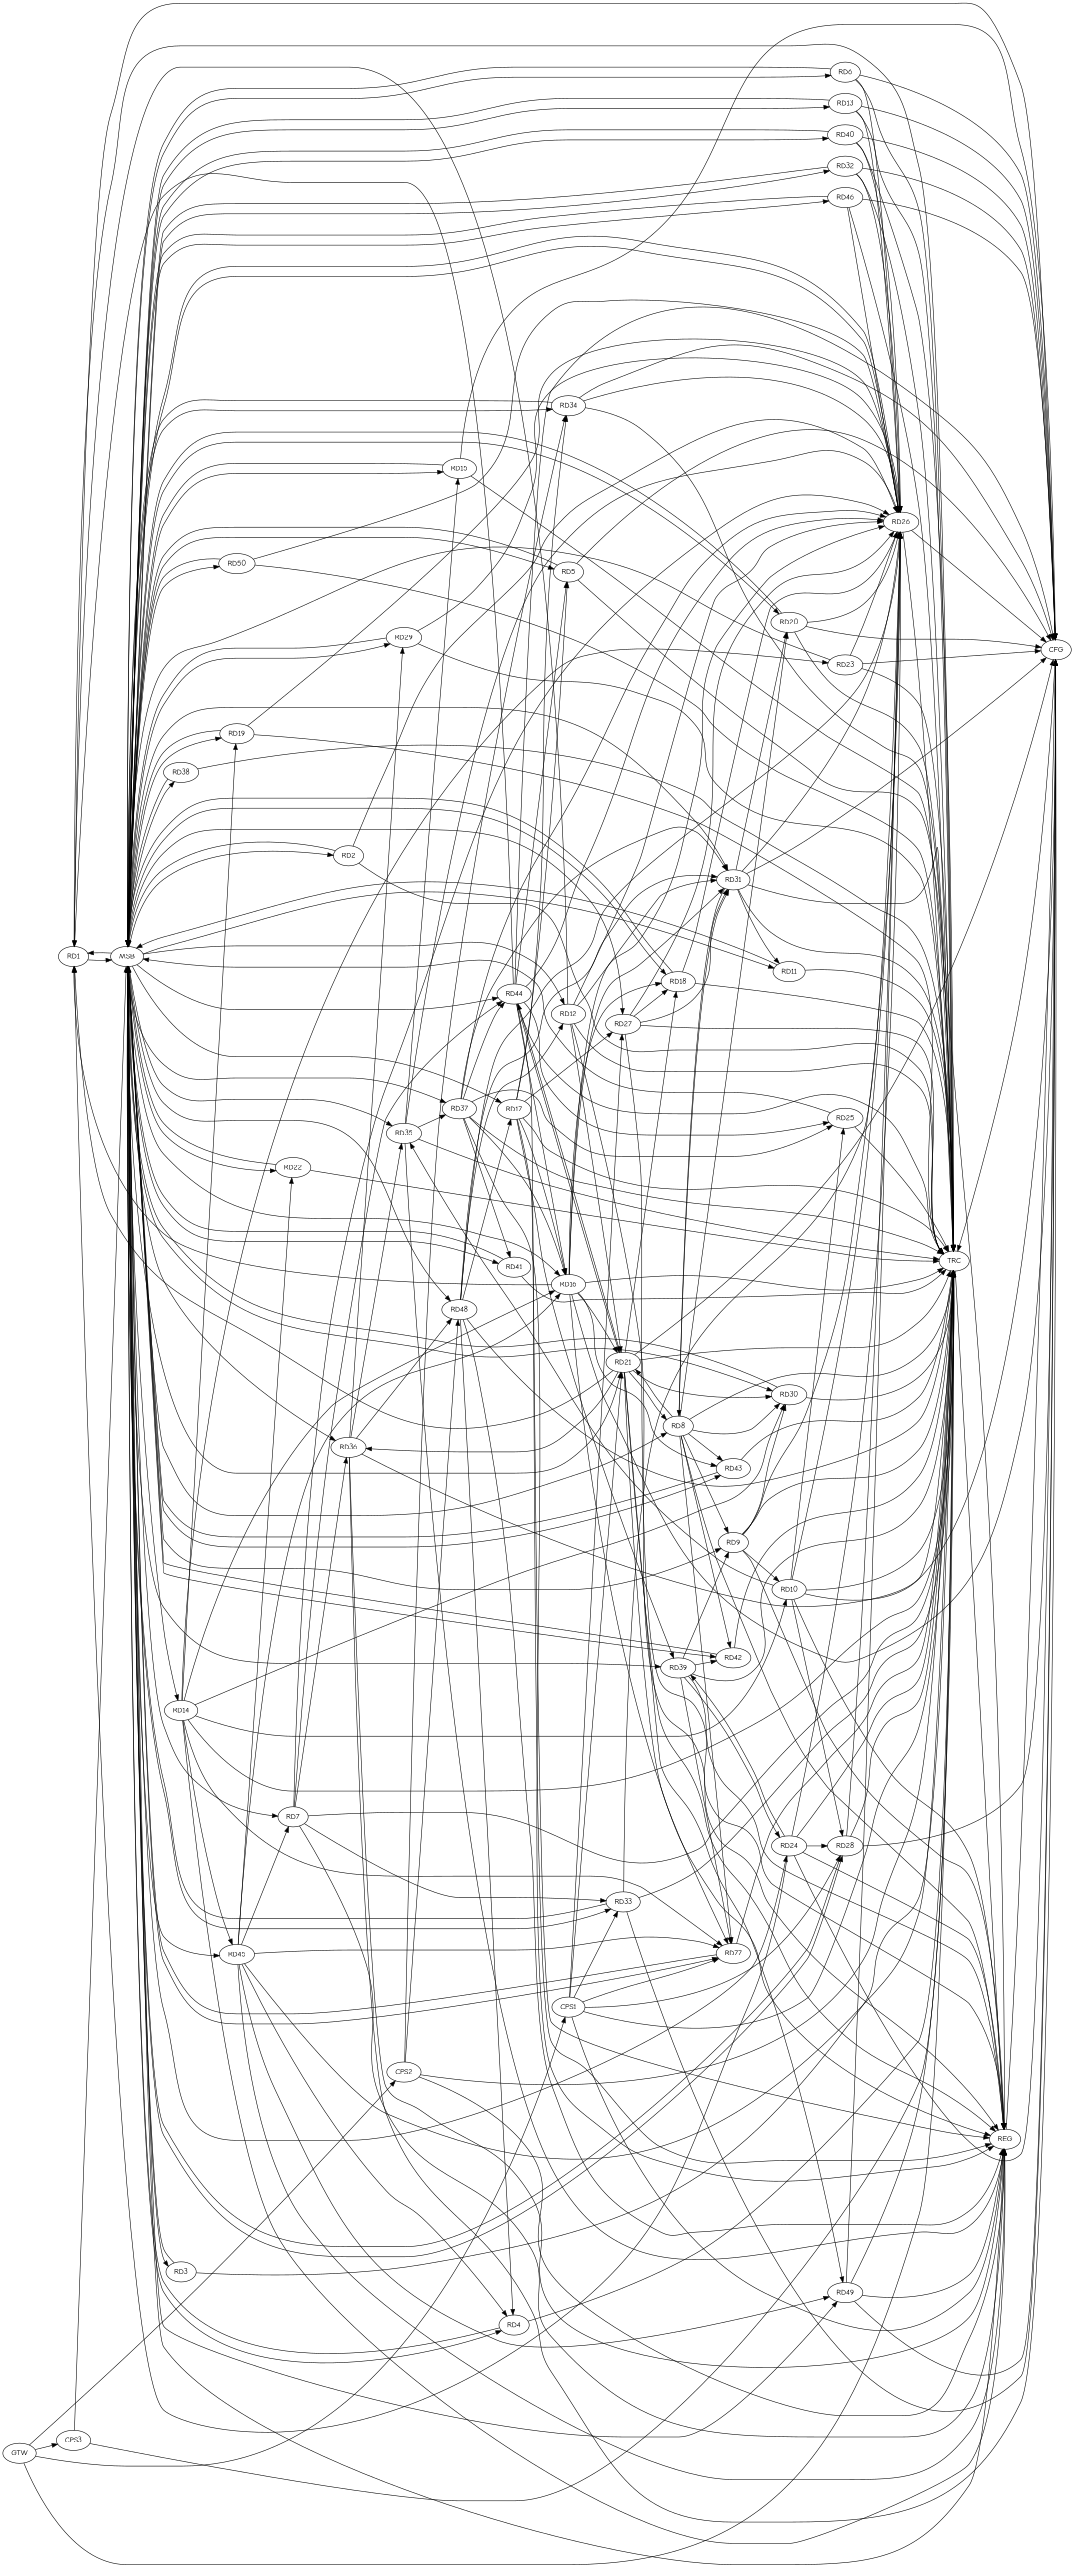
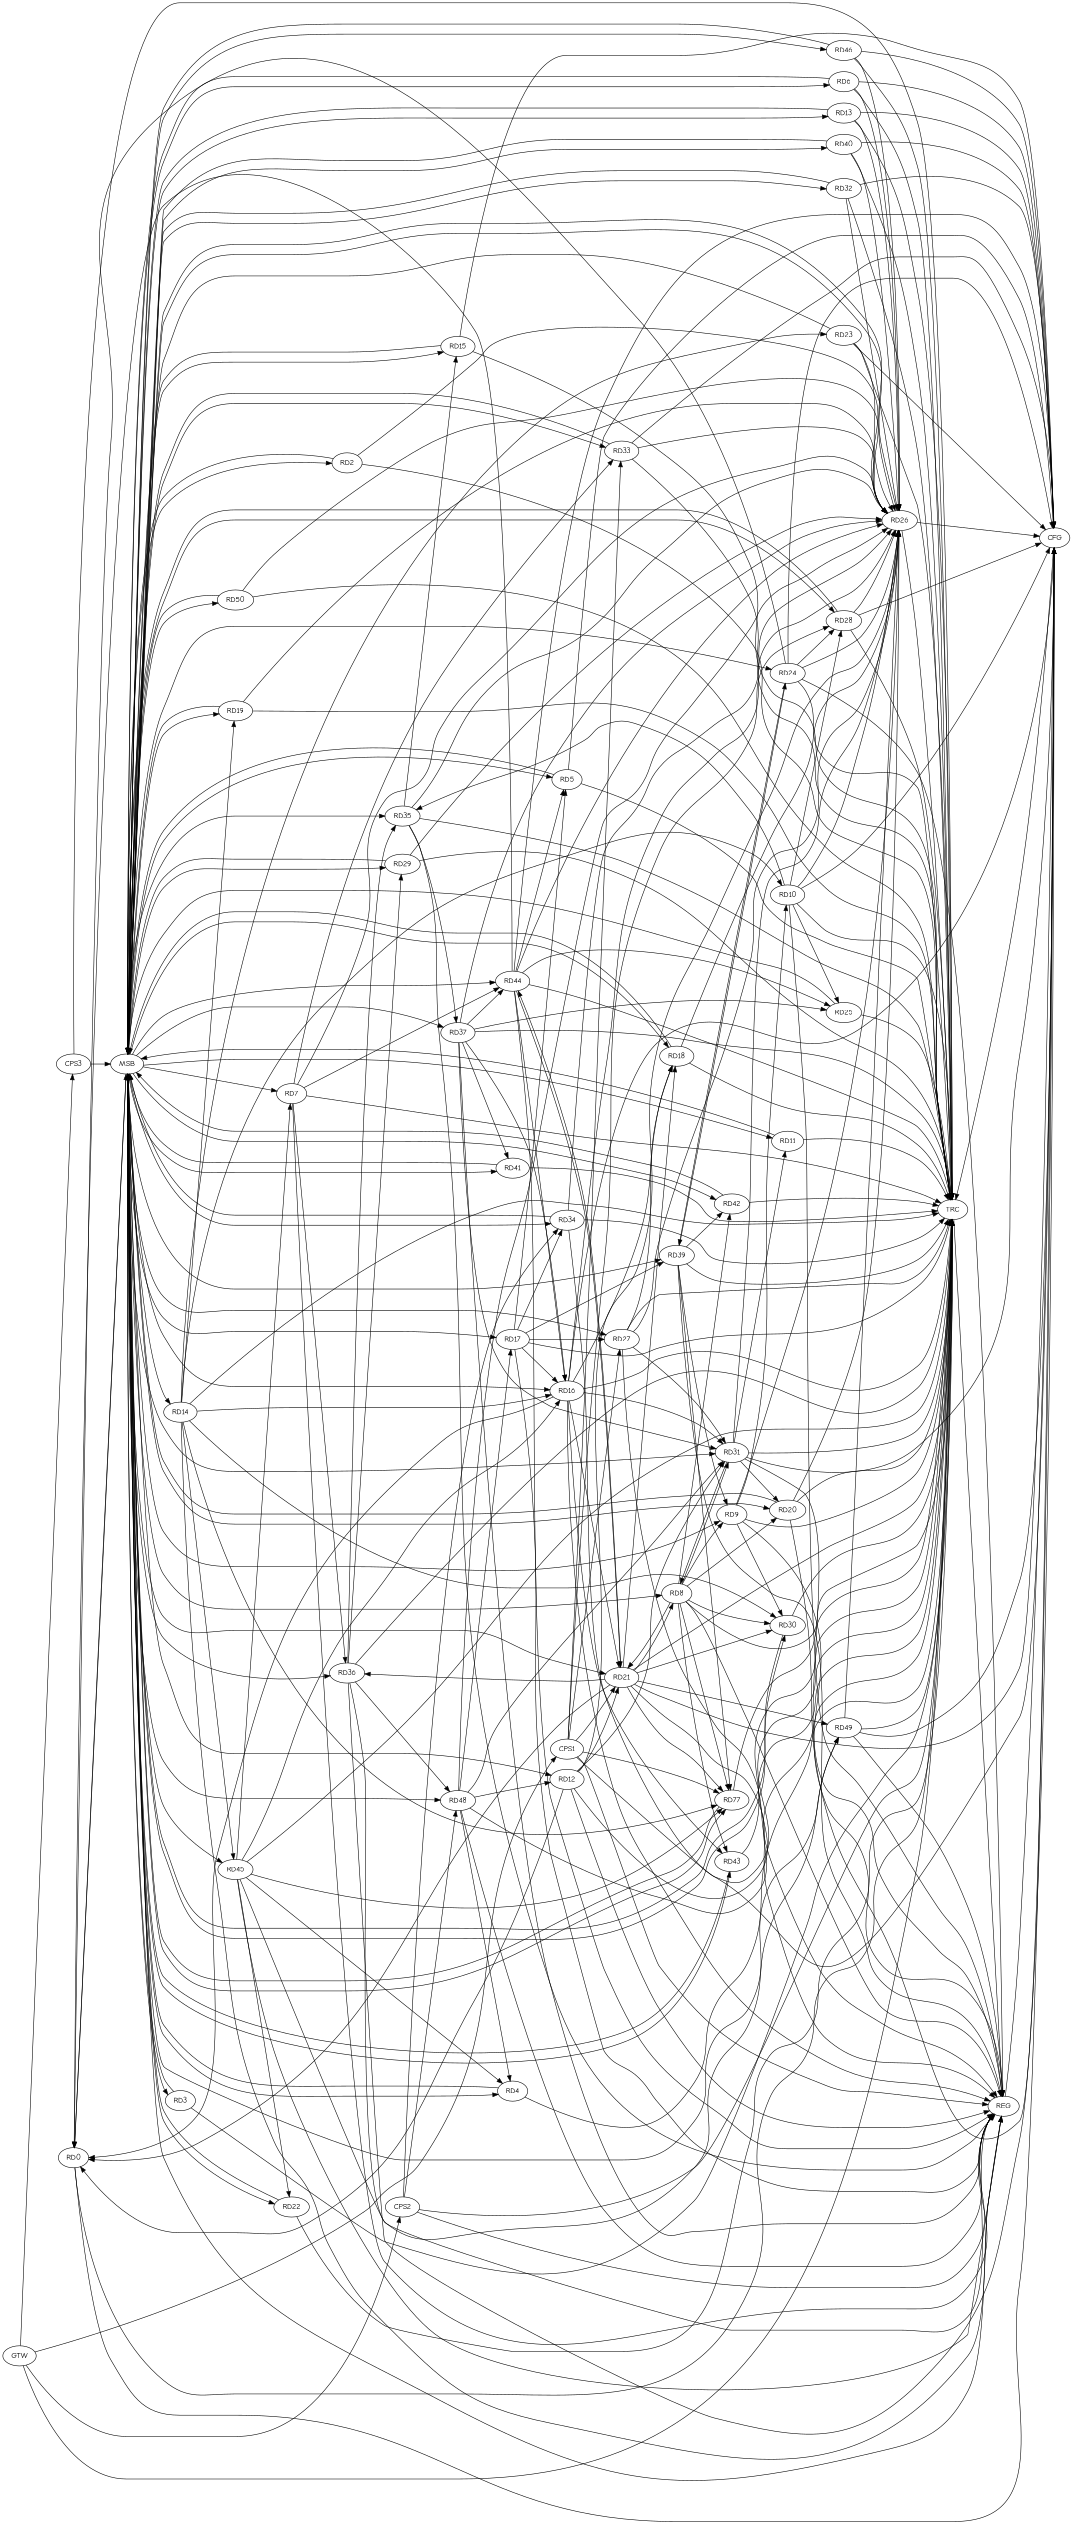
(181, 772) -> none
(74, 957) -> (74, 2158)
